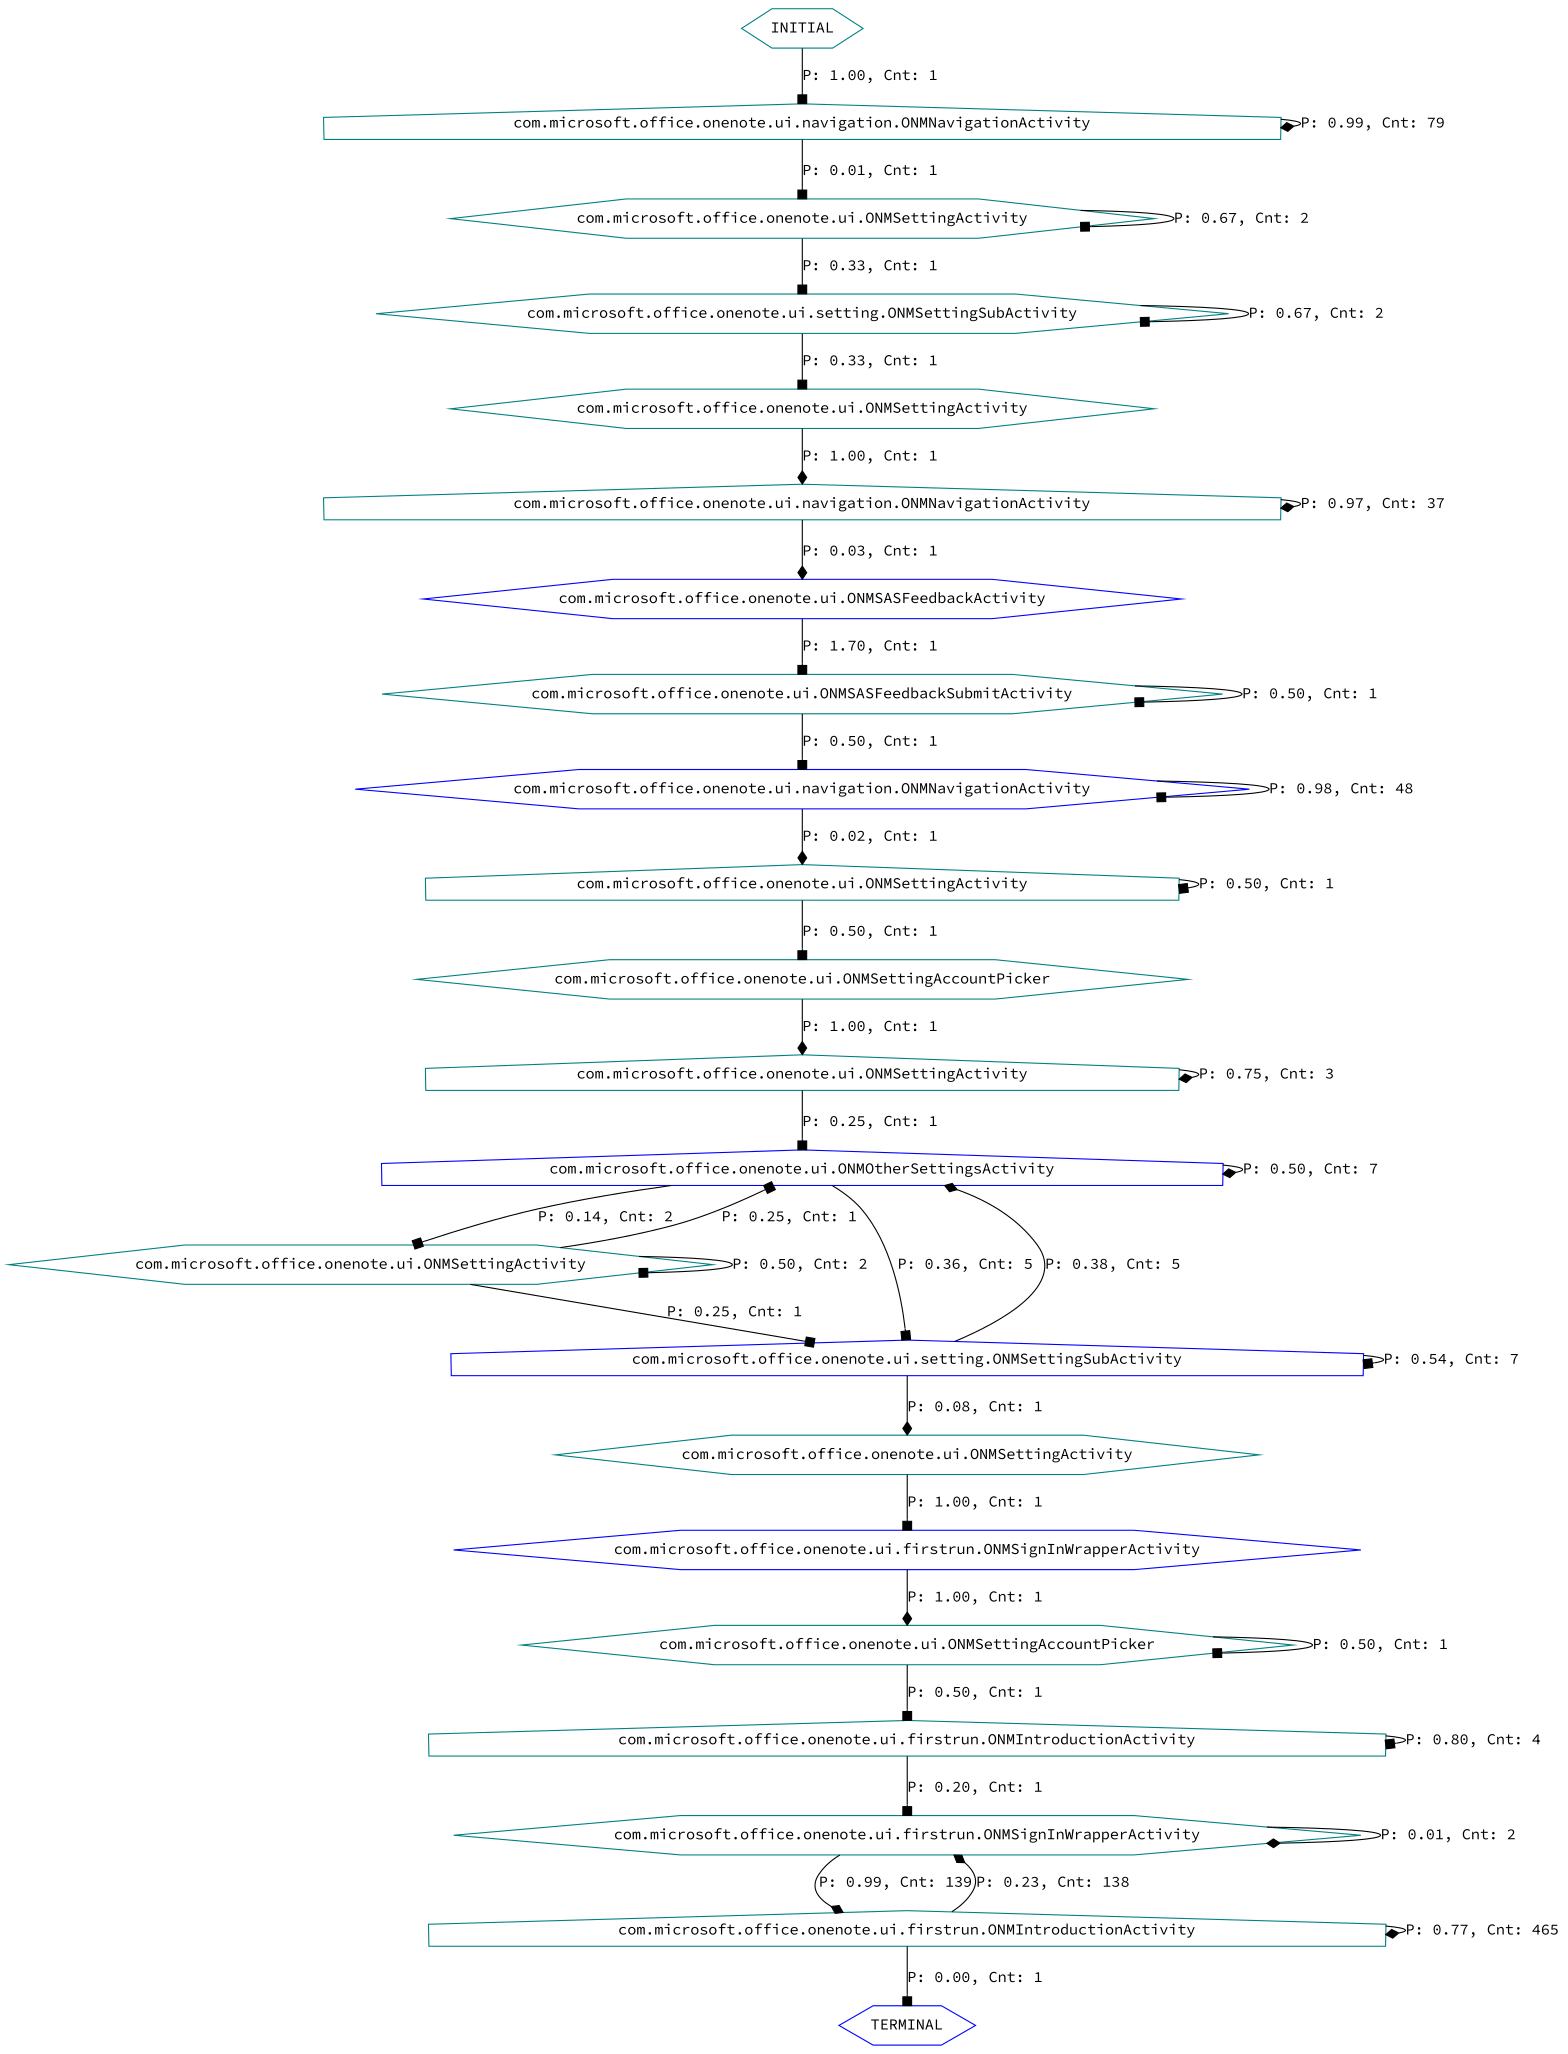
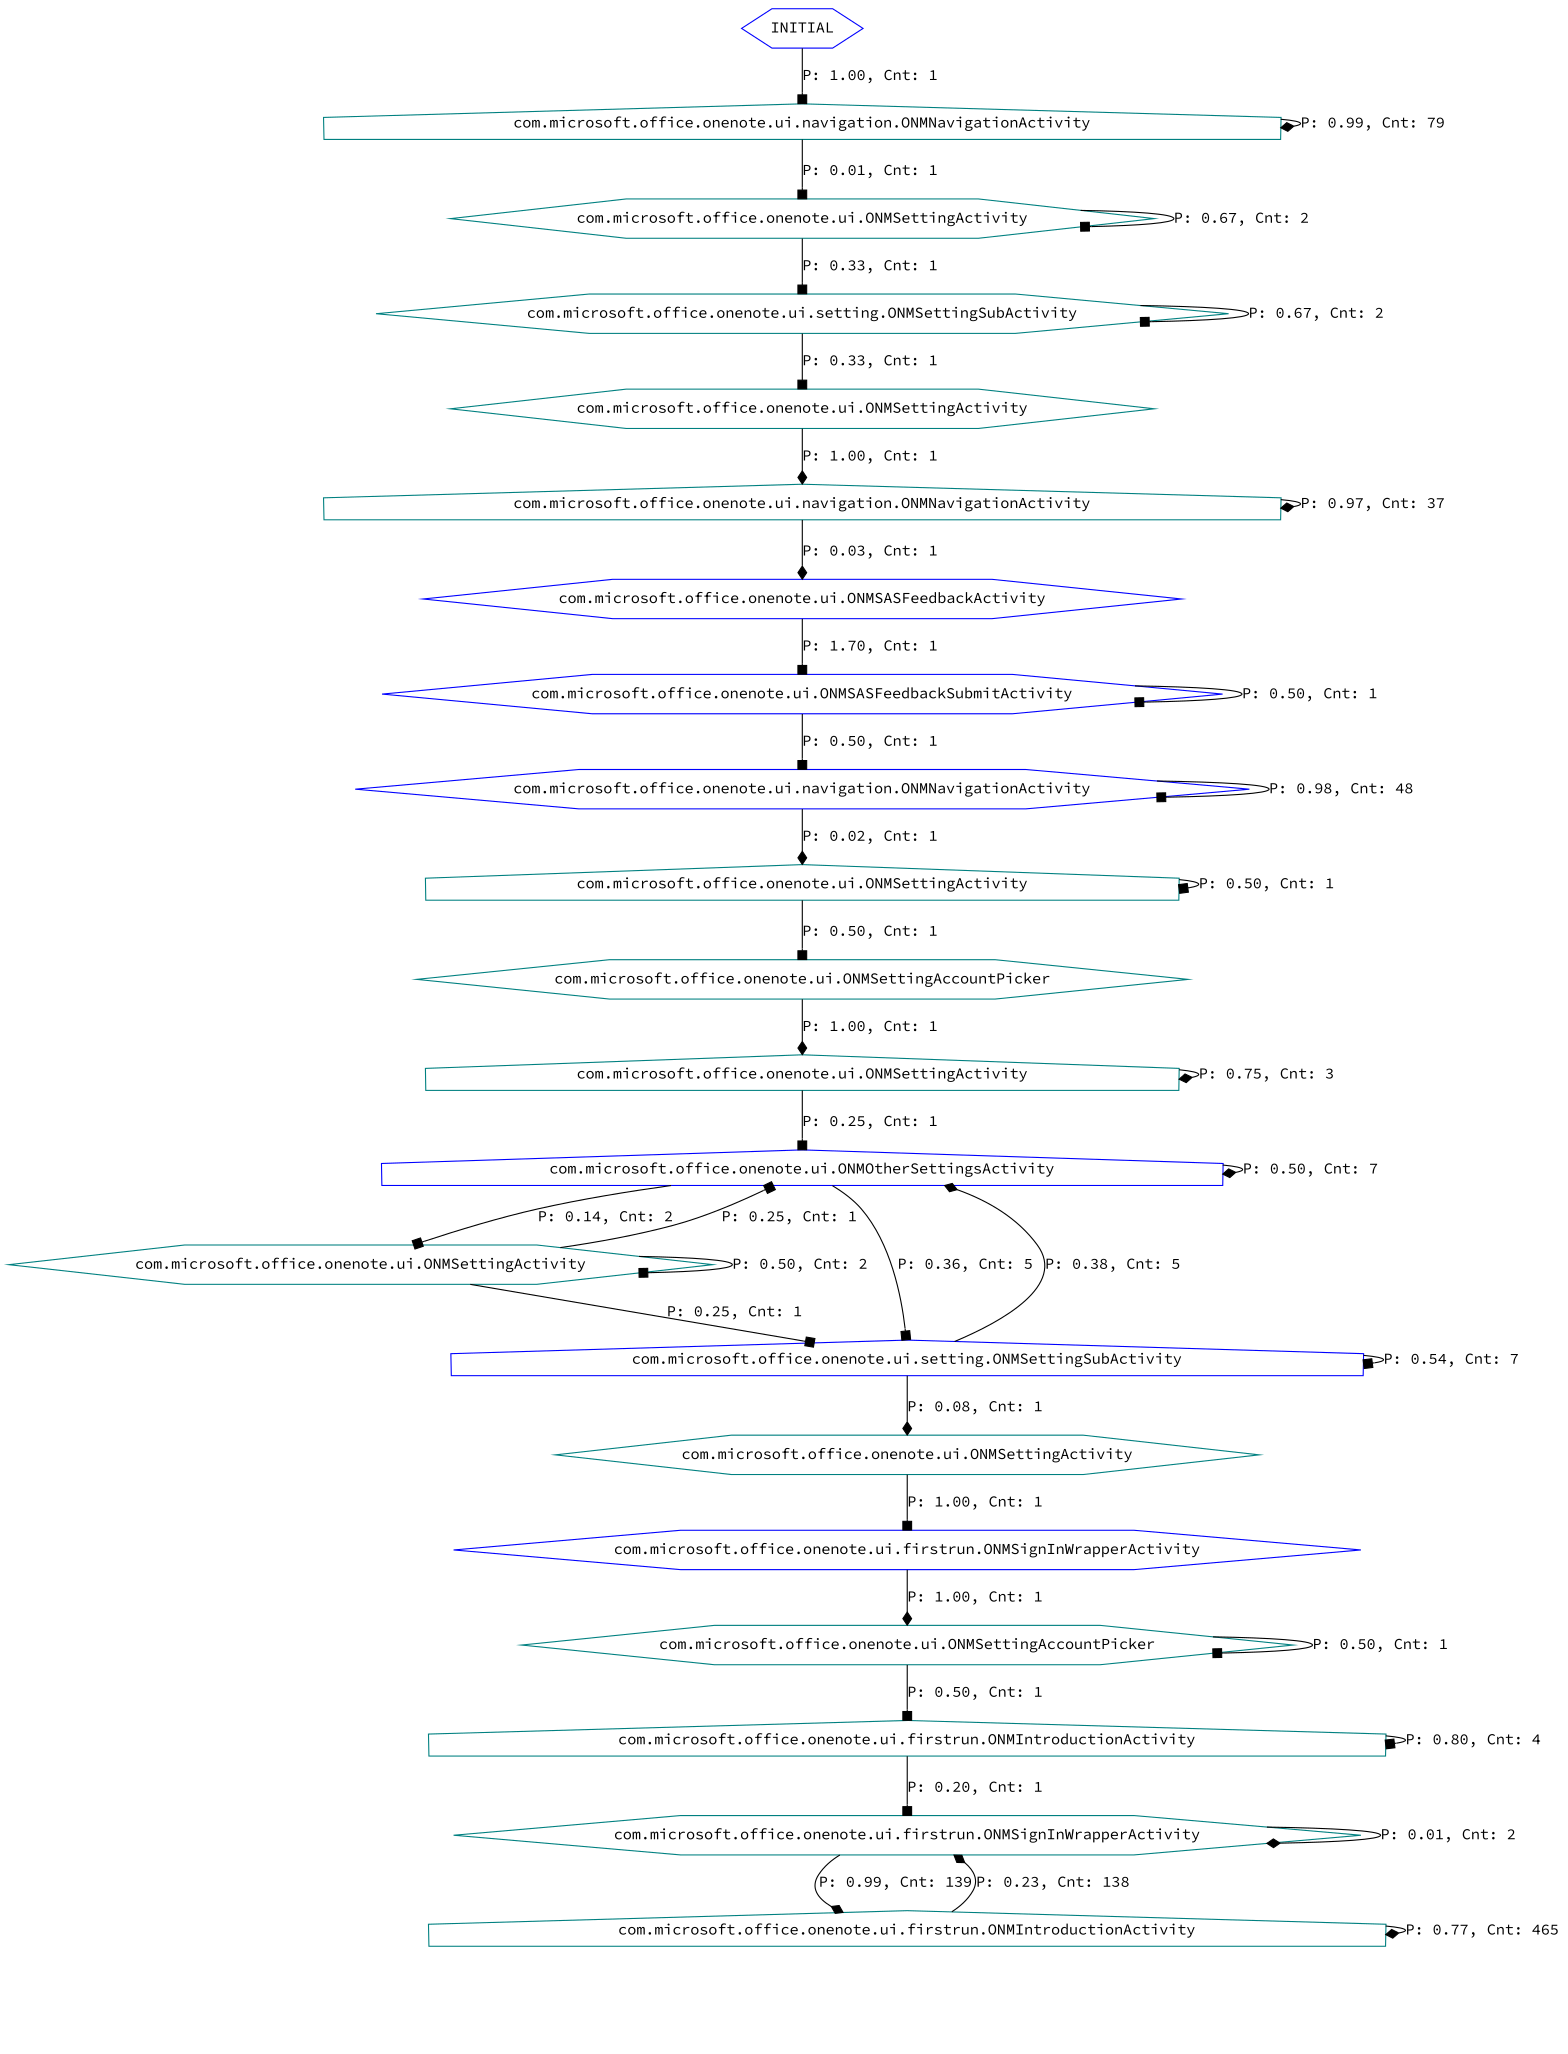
(802, 28) -> (802, 28)
(802, 694) -> (802, 694)
(907, 2025) -> none
